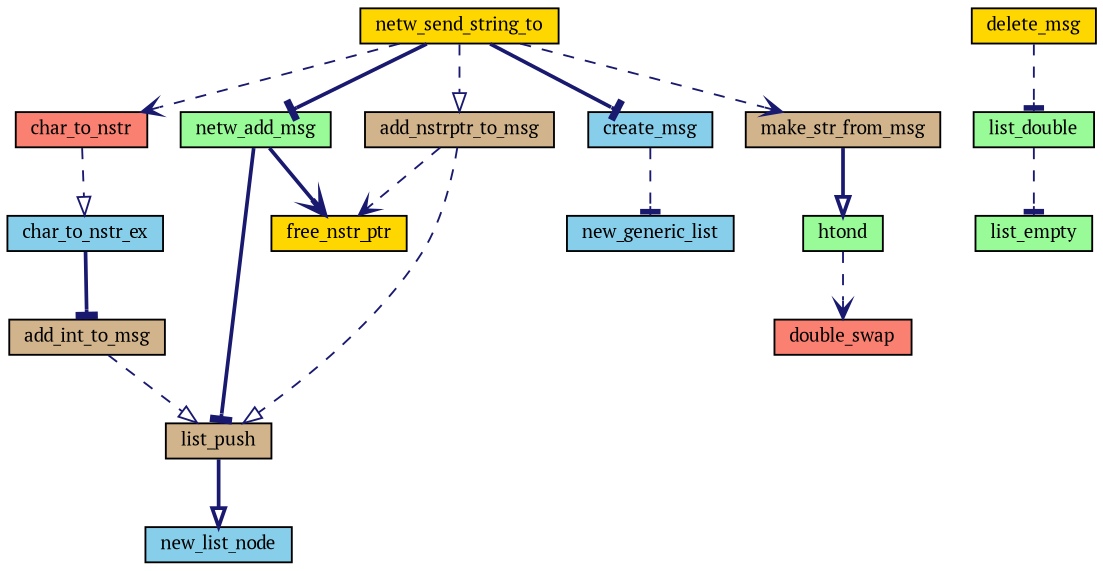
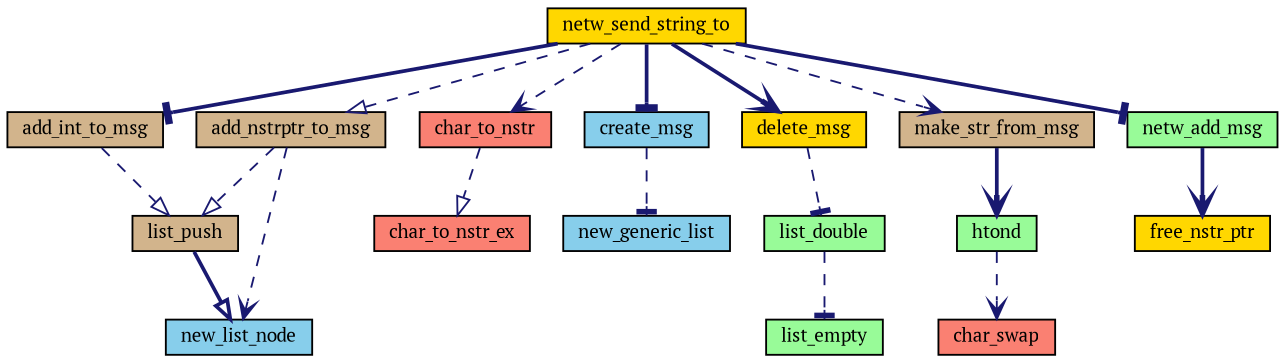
none -> (717, 73)
(843, 172) -> (997, 172)
(407, 175) -> (267, 224)
(85, 233) -> (452, 233)
(86, 281) -> (365, 78)
(238, 281) -> none
(843, 337) -> (997, 337)
